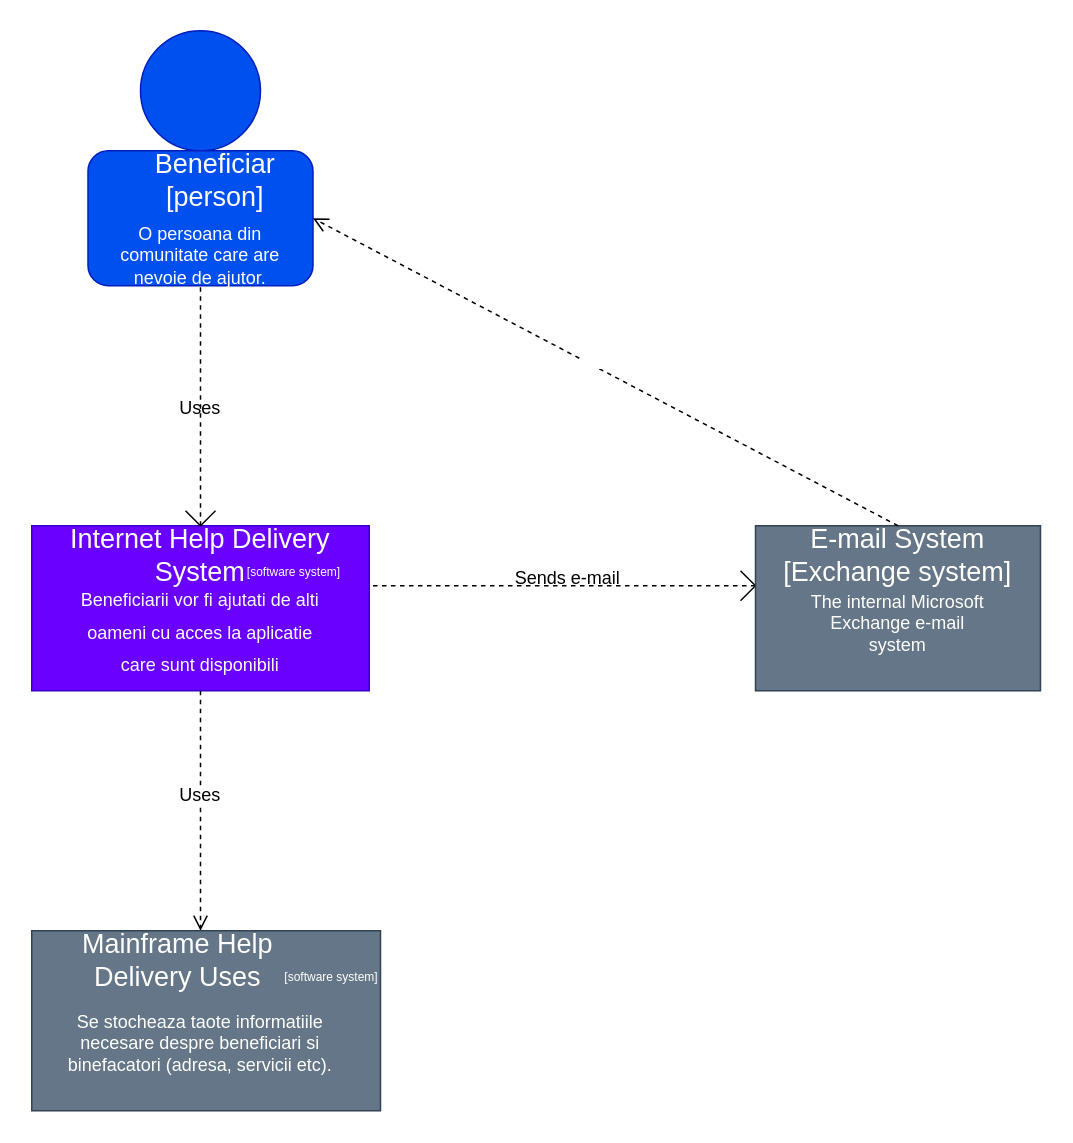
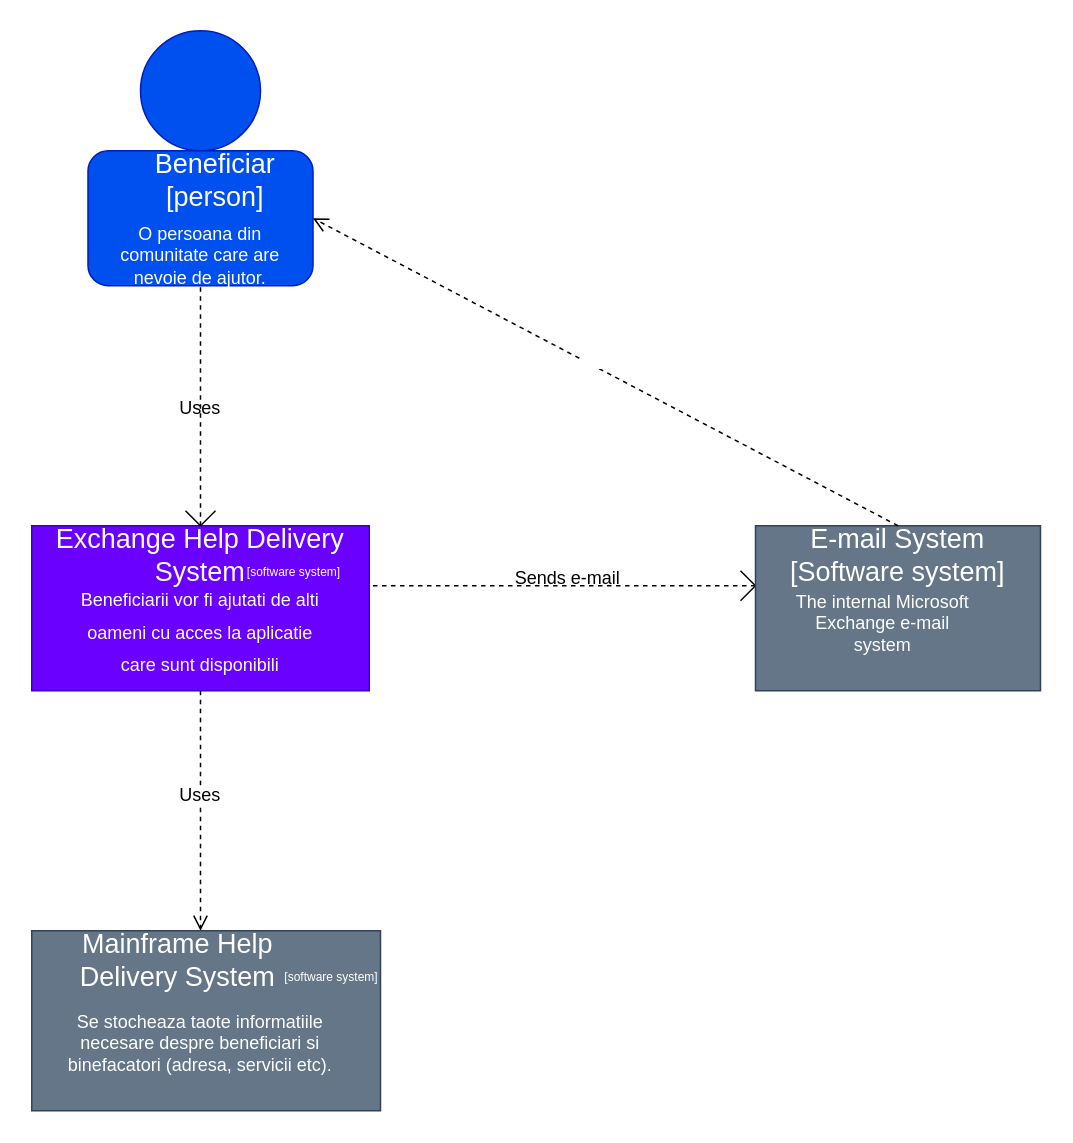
(200, 556) -> (200, 556)
(898, 556) -> (898, 556)
(898, 623) -> (883, 623)
(178, 961) -> (178, 961)
